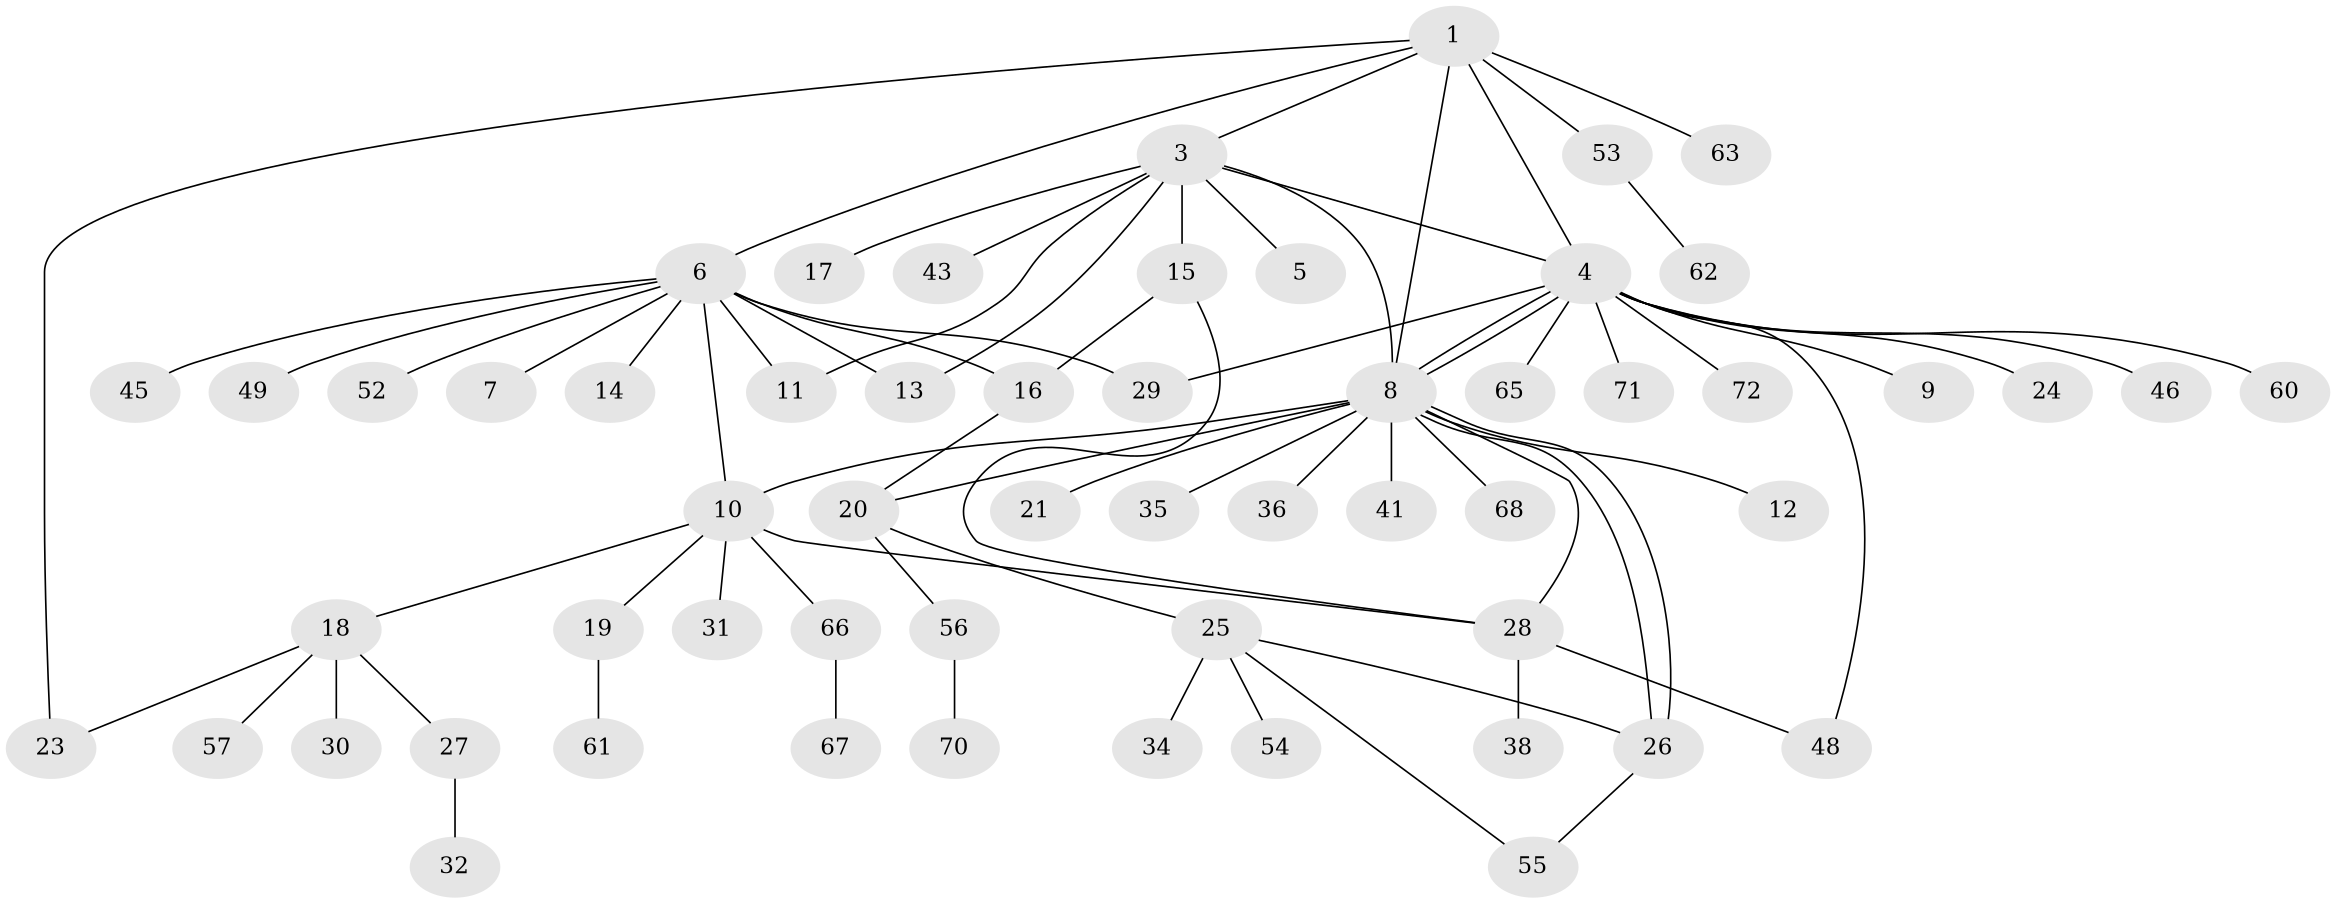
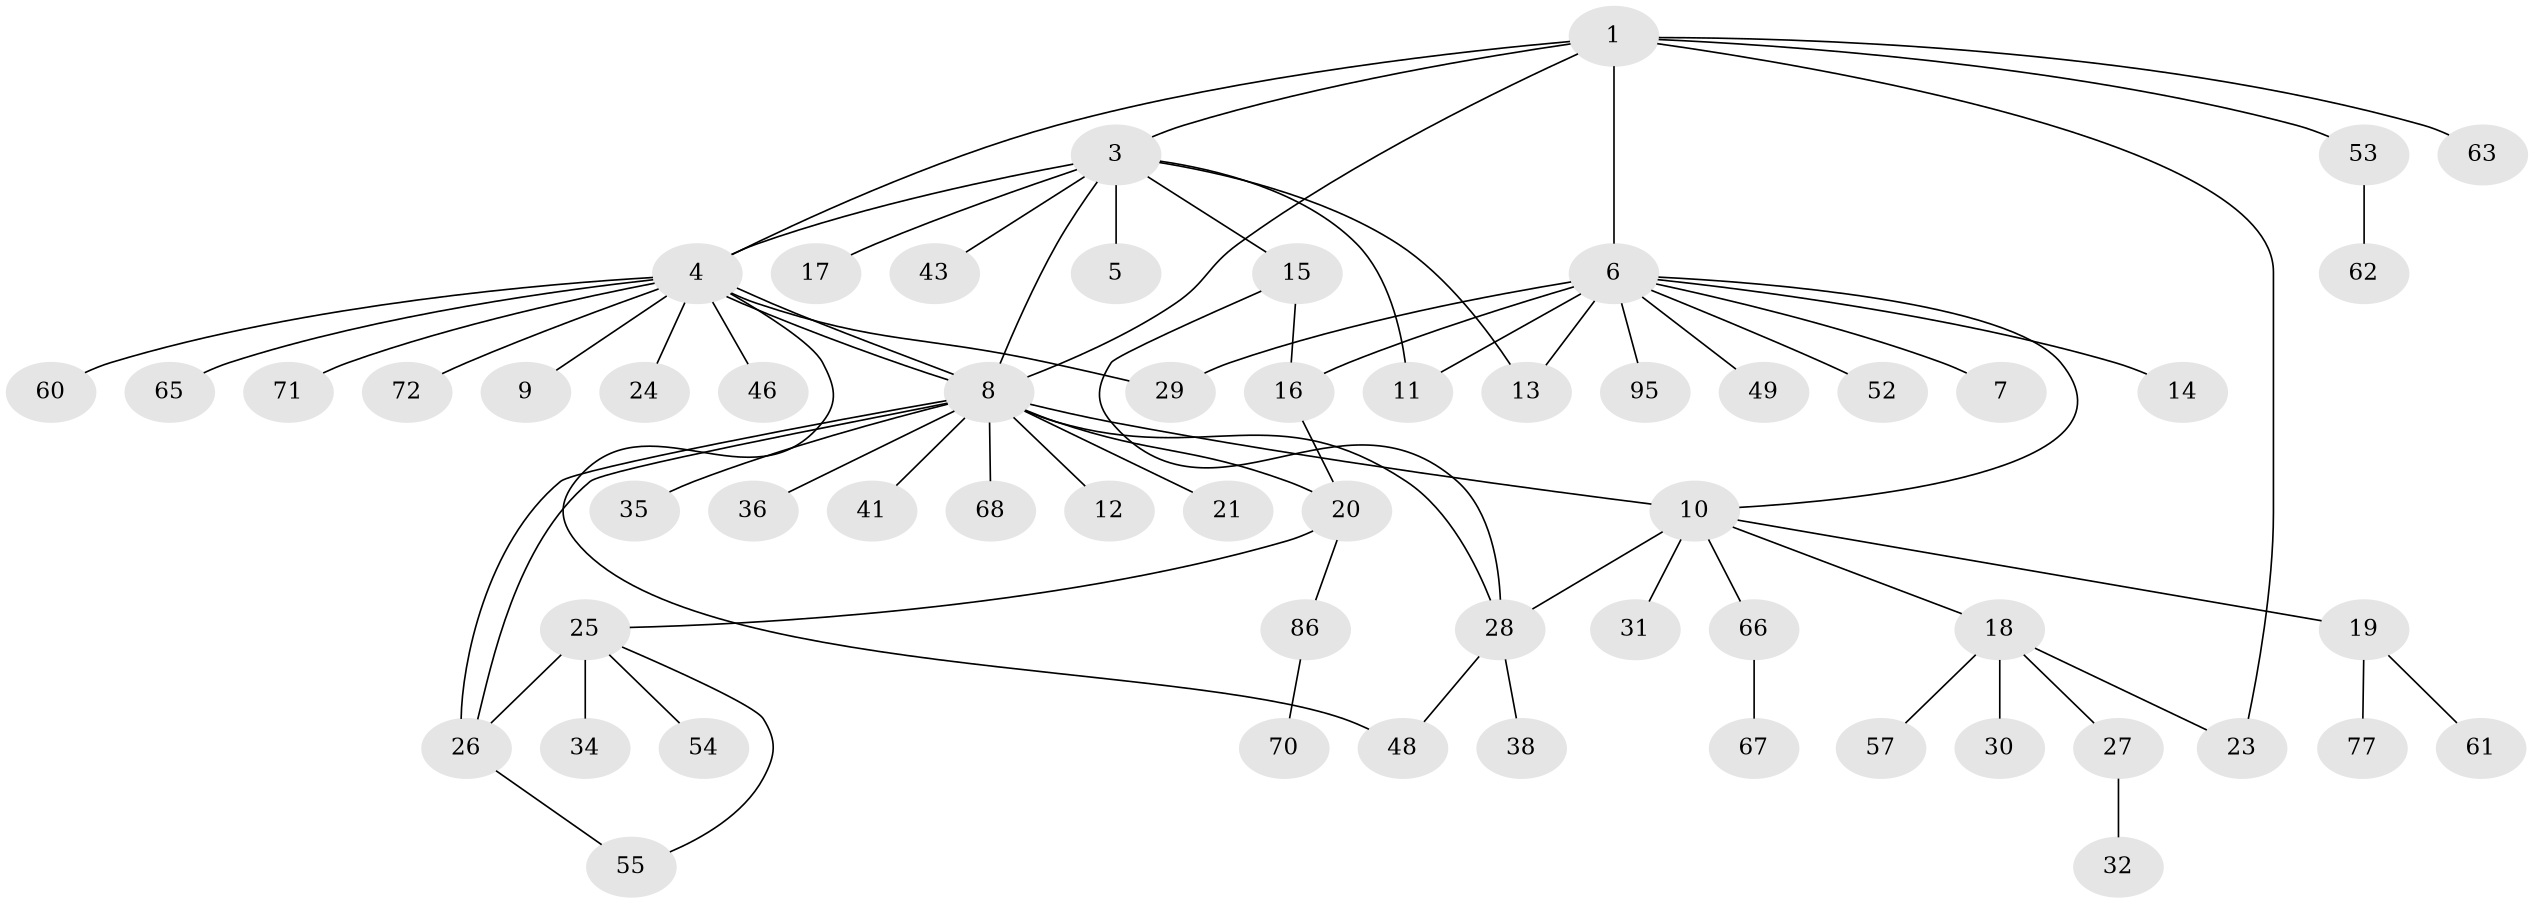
(135, 392) -> (1645, 392)
(955, 630) -> (1306, 630)
none -> (2362, 748)
